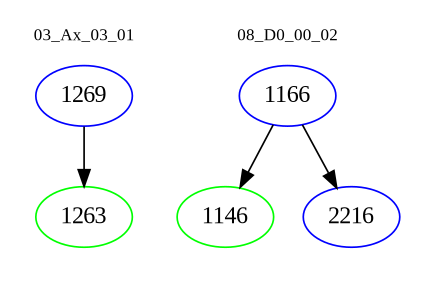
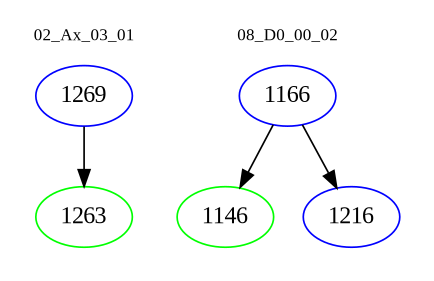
(85, 36) -> (85, 36)
(352, 217) -> (352, 217)
